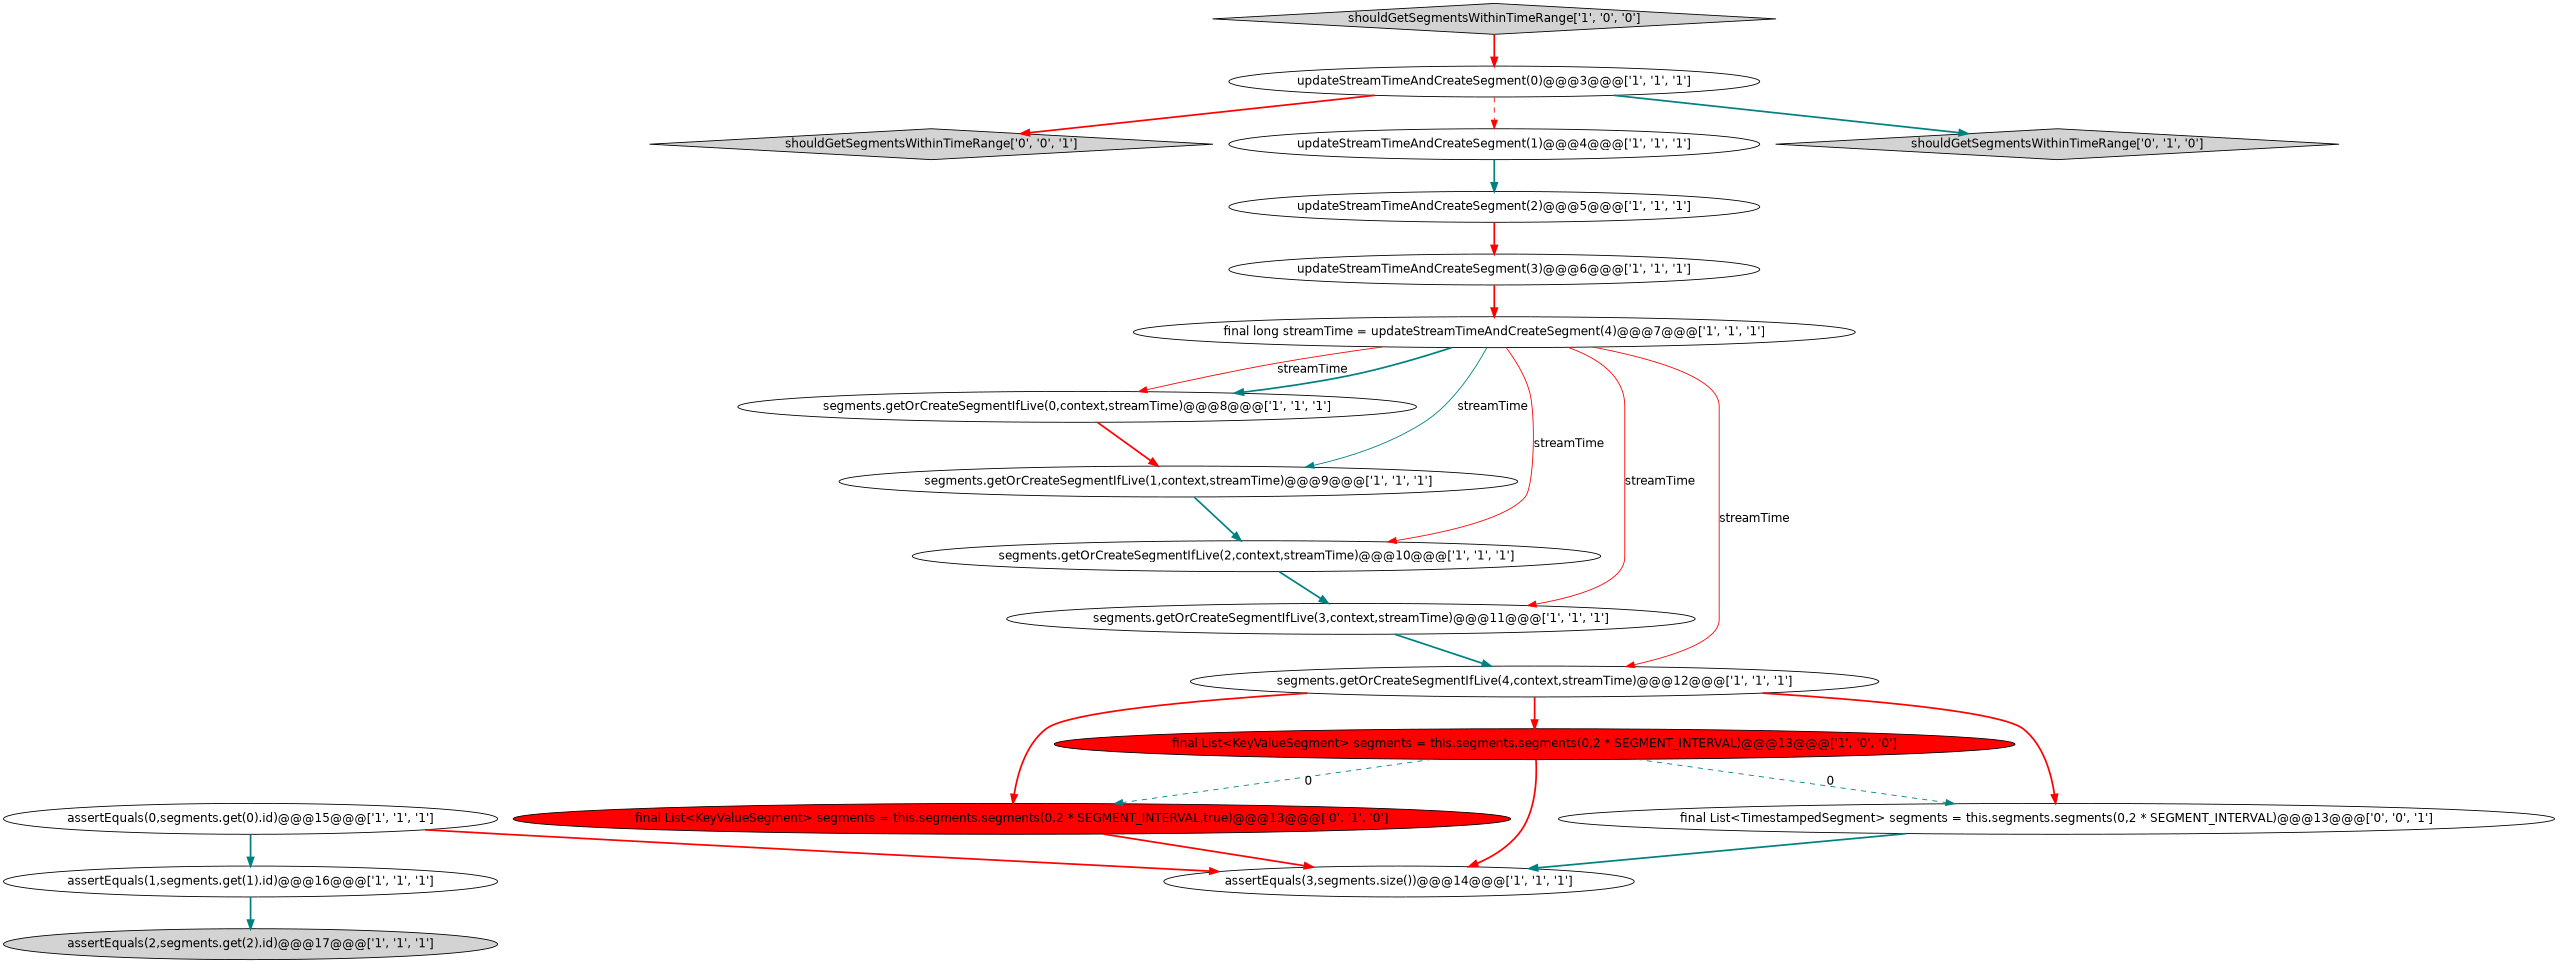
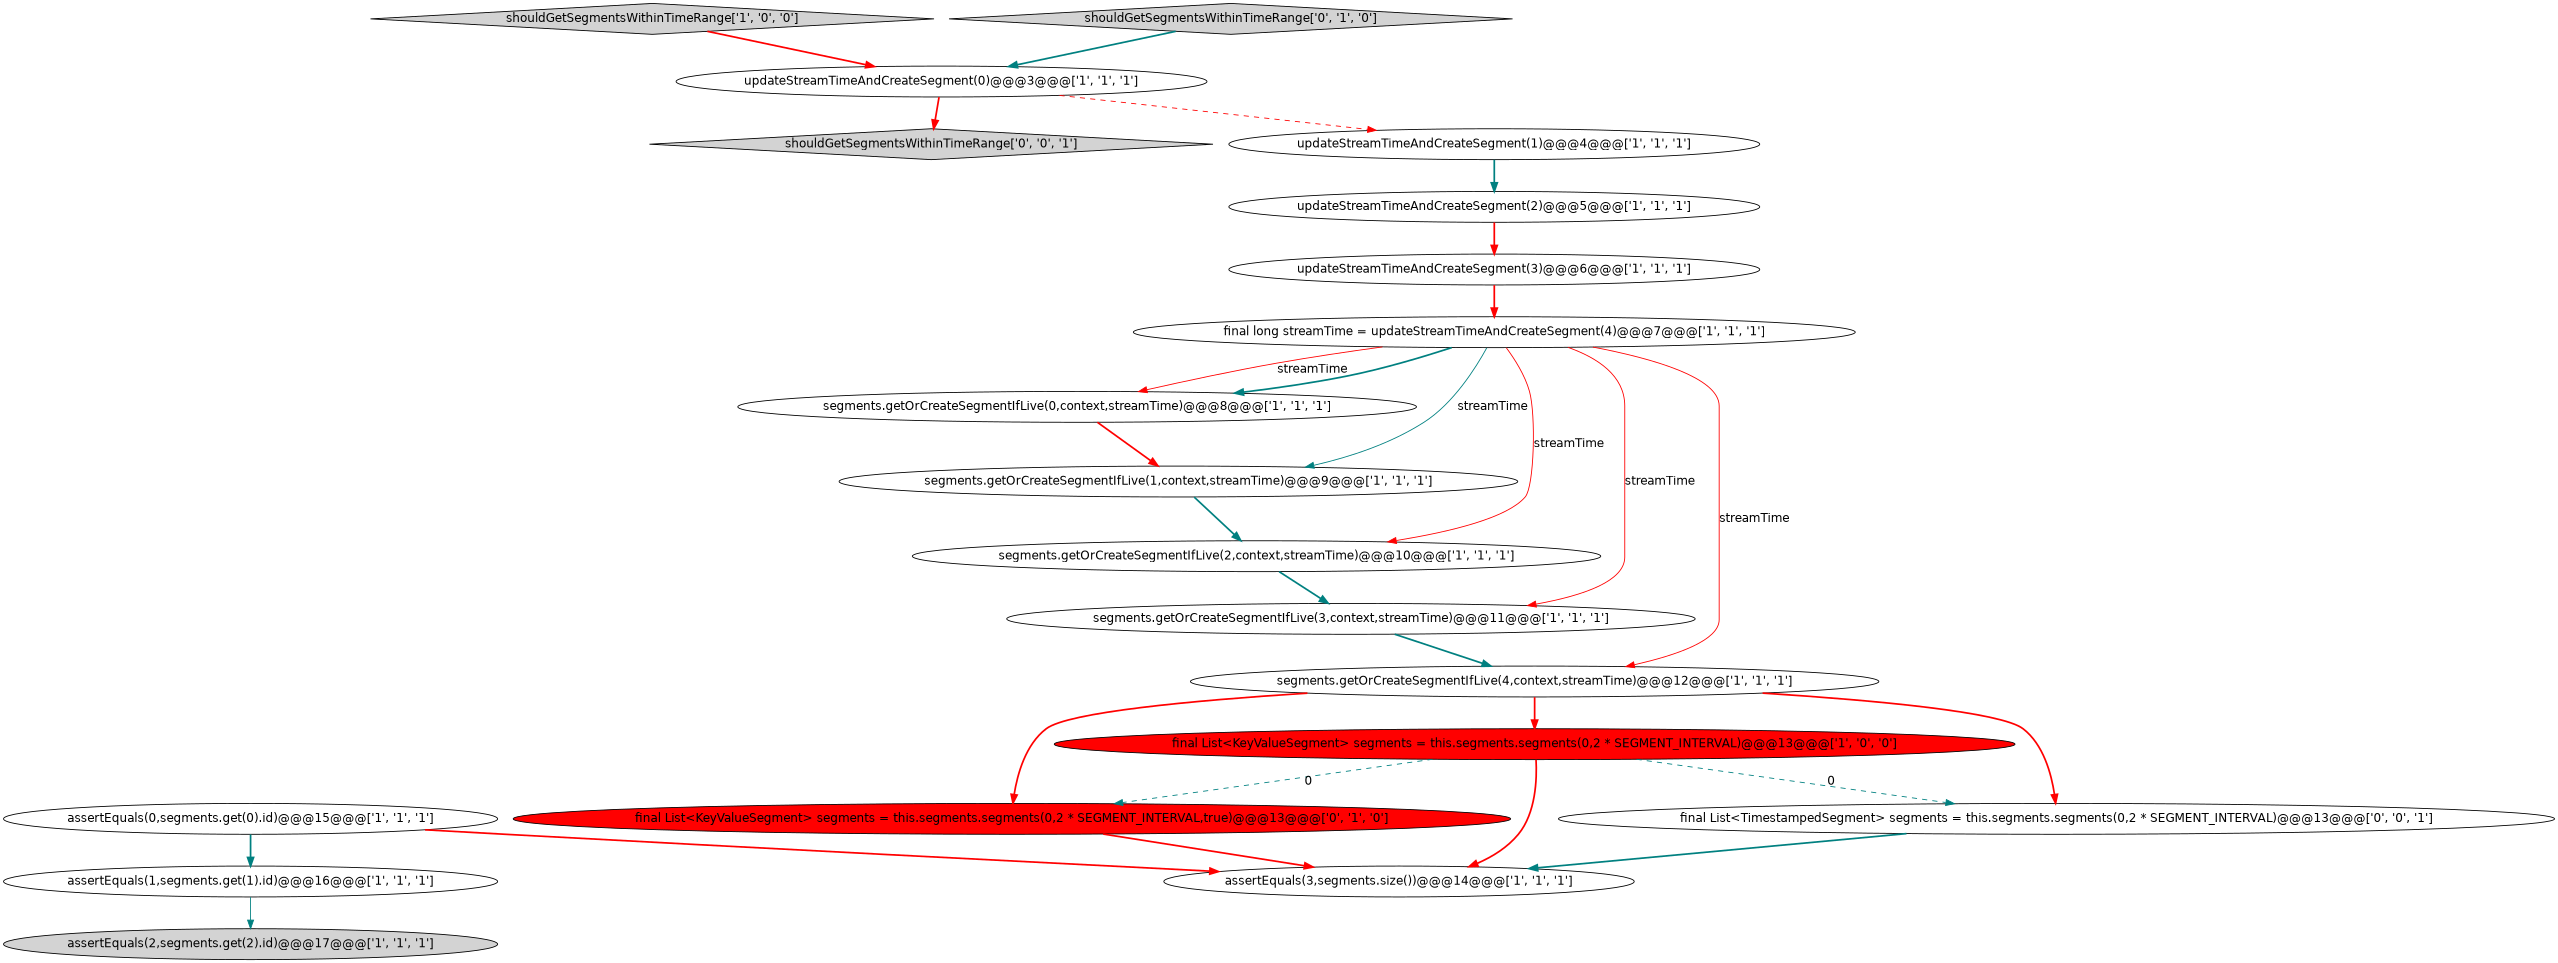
(1787, 114) -> (1096, 48)
(251, 909) -> (251, 909)
